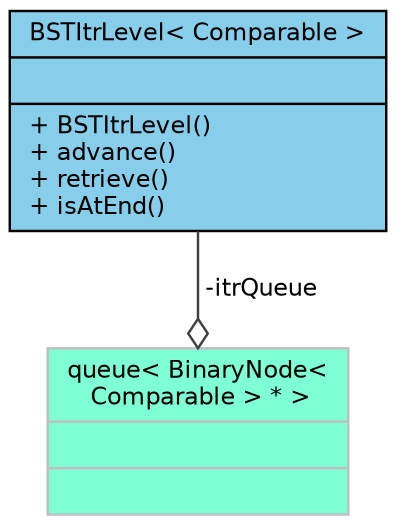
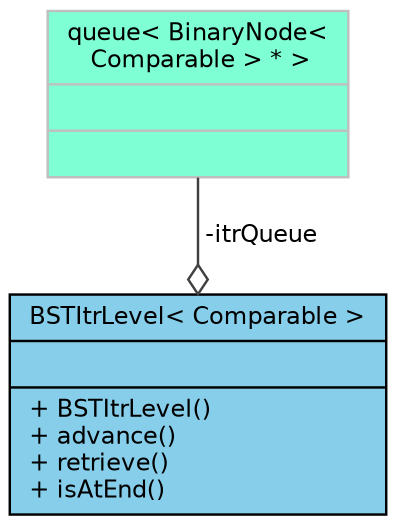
(198, 275) -> (198, 221)
